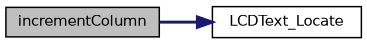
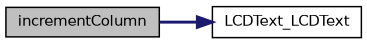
(287, 22) -> (287, 22)
